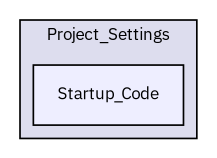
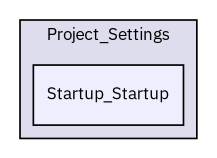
(108, 95) -> (108, 95)
